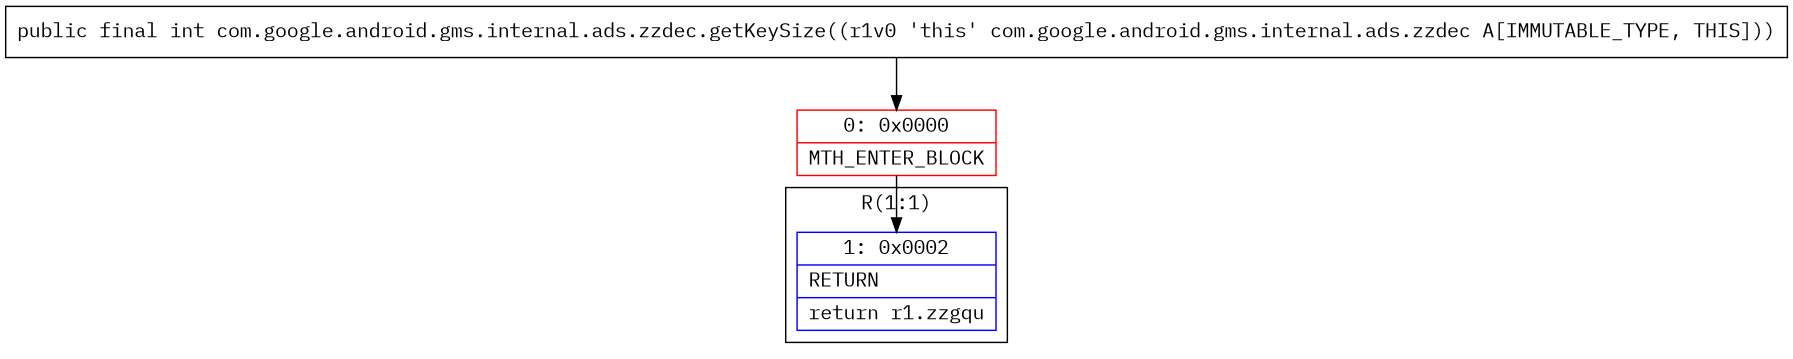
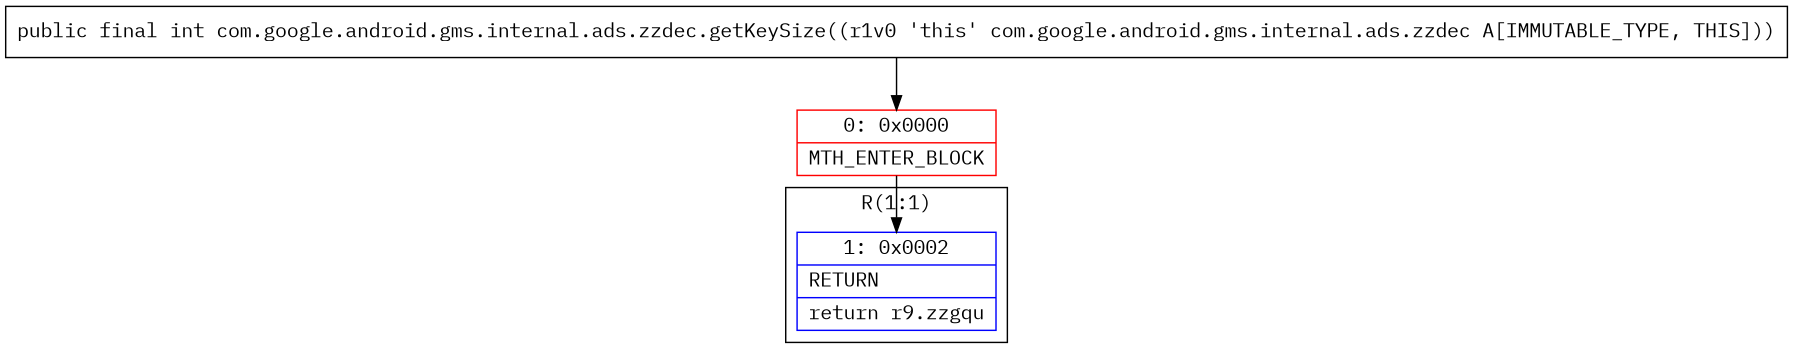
(897, 313) -> (897, 313)
